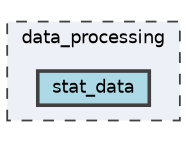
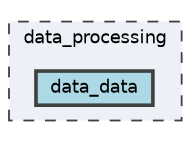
(94, 88) -> (94, 88)
